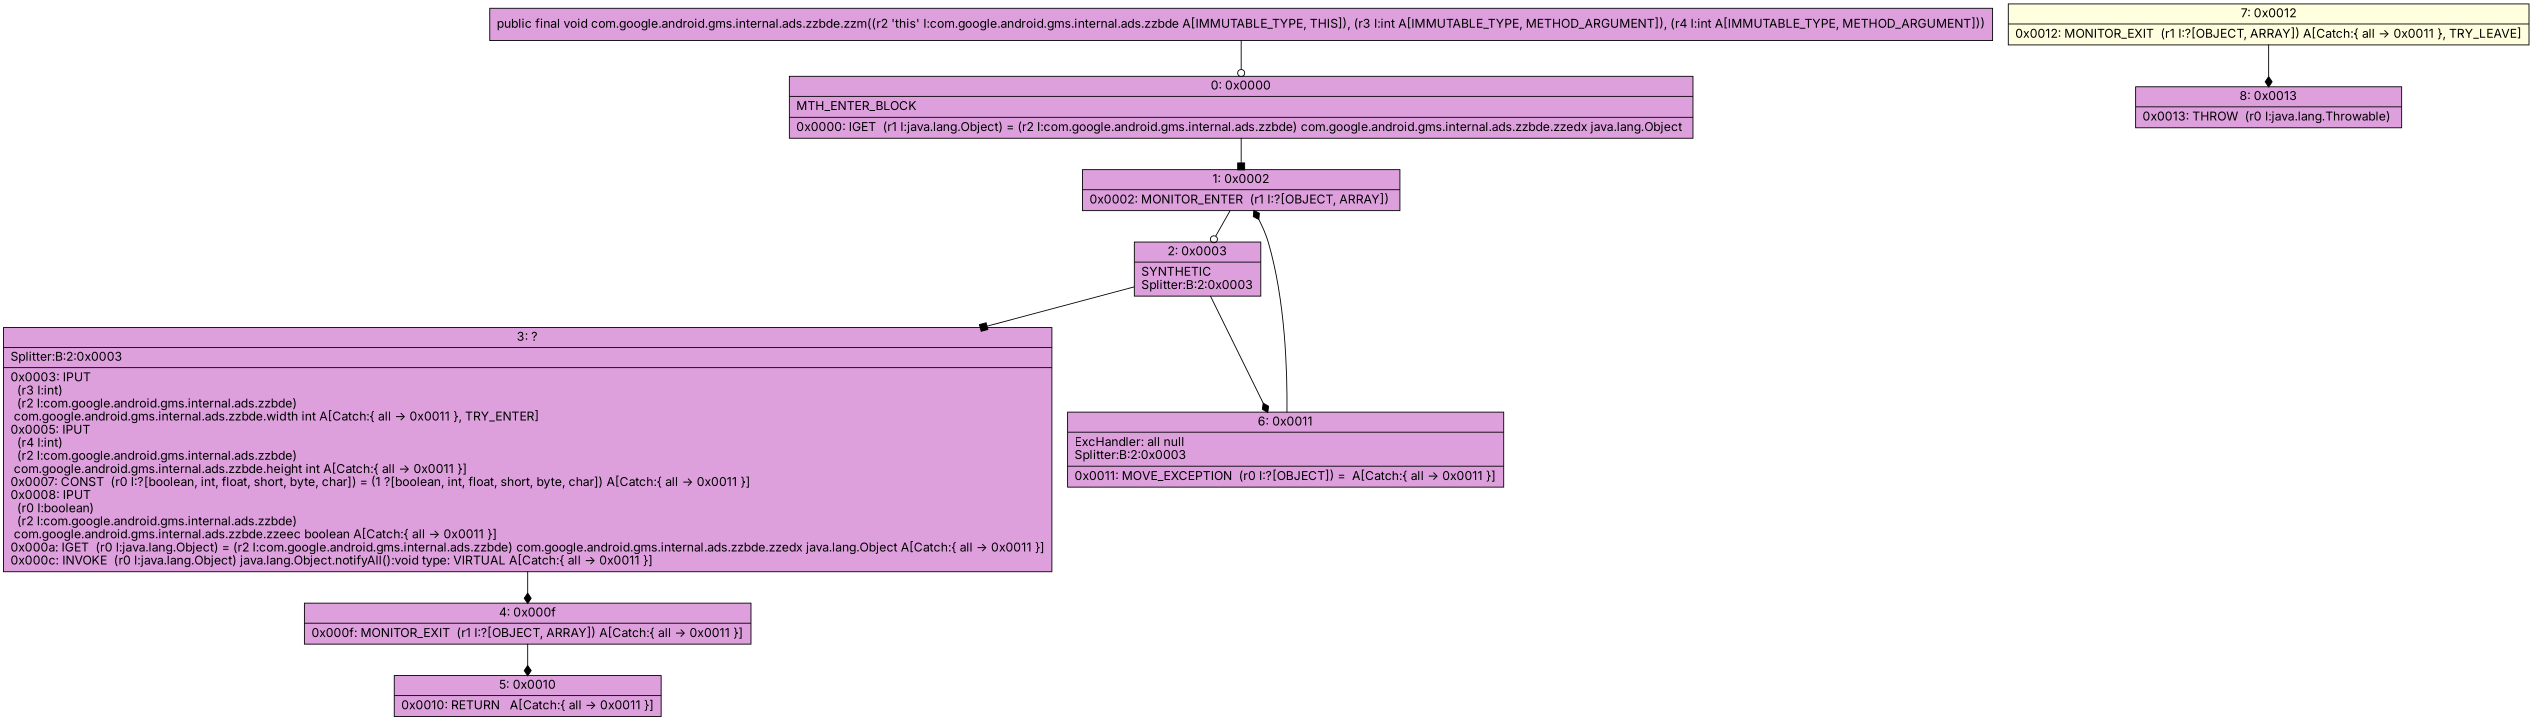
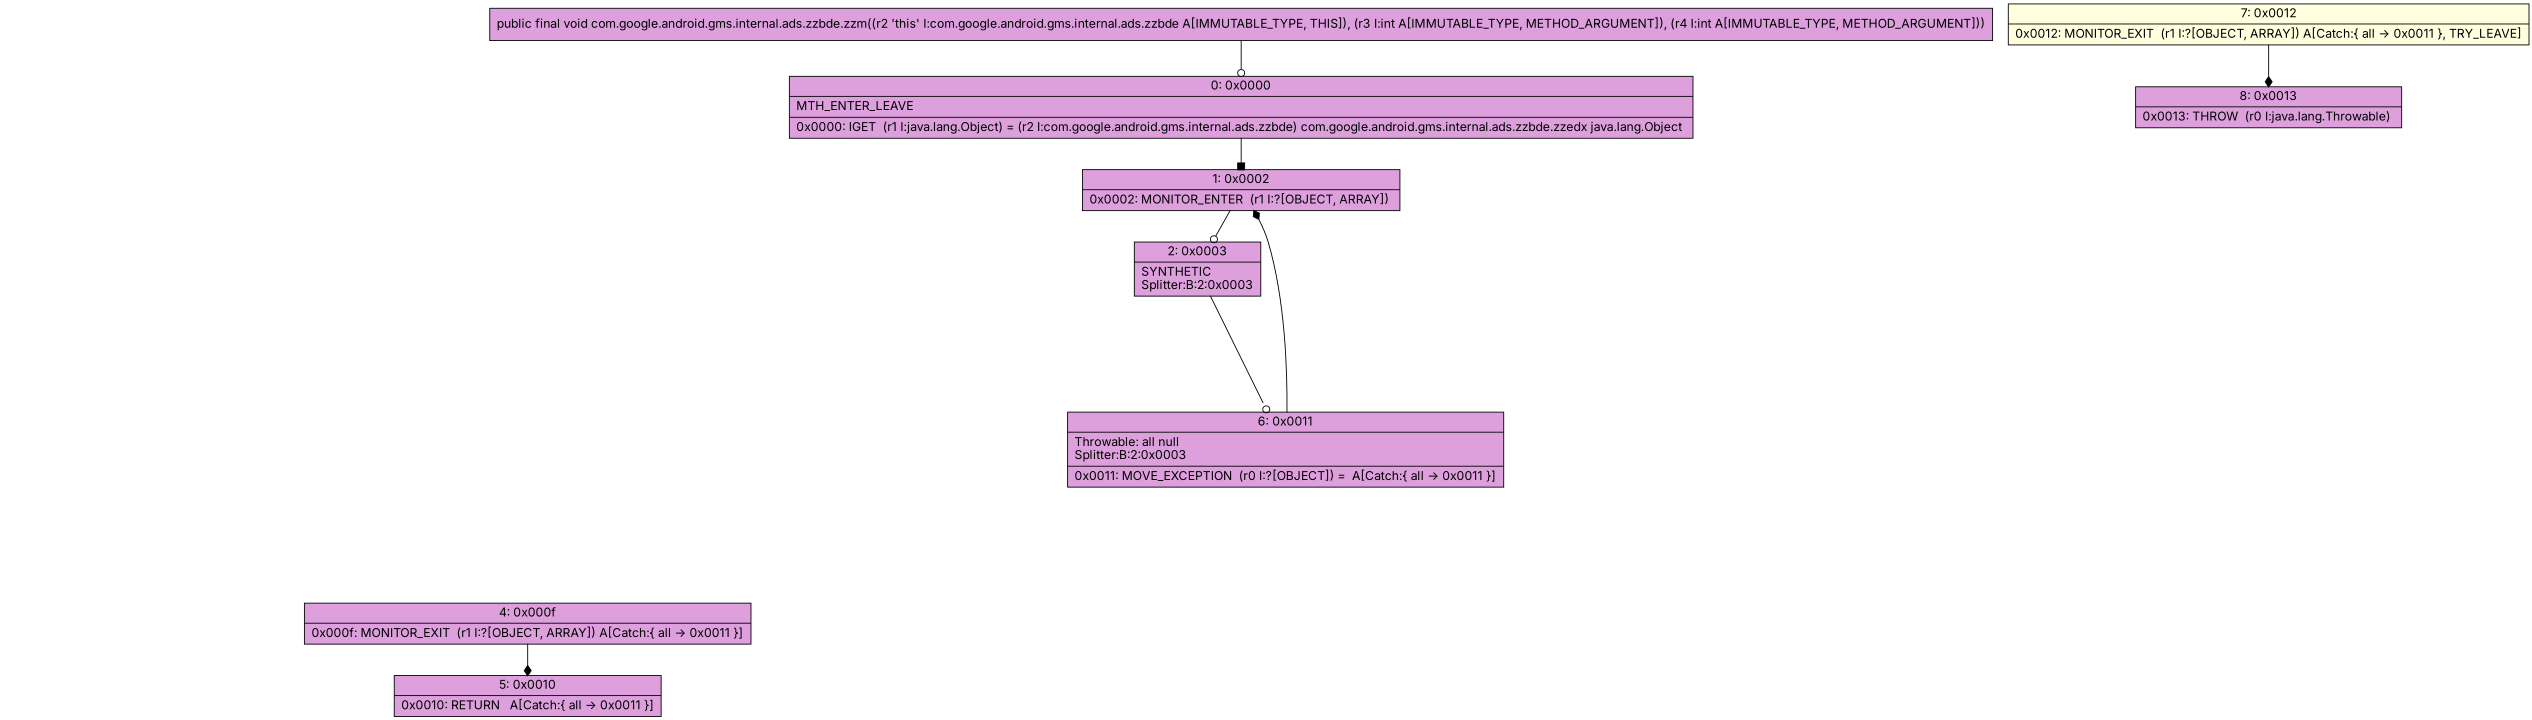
(857, 106) -> (855, 106)
(1237, 349) -> (1237, 349)
(1130, 442) -> (1127, 442)
(528, 450) -> none
